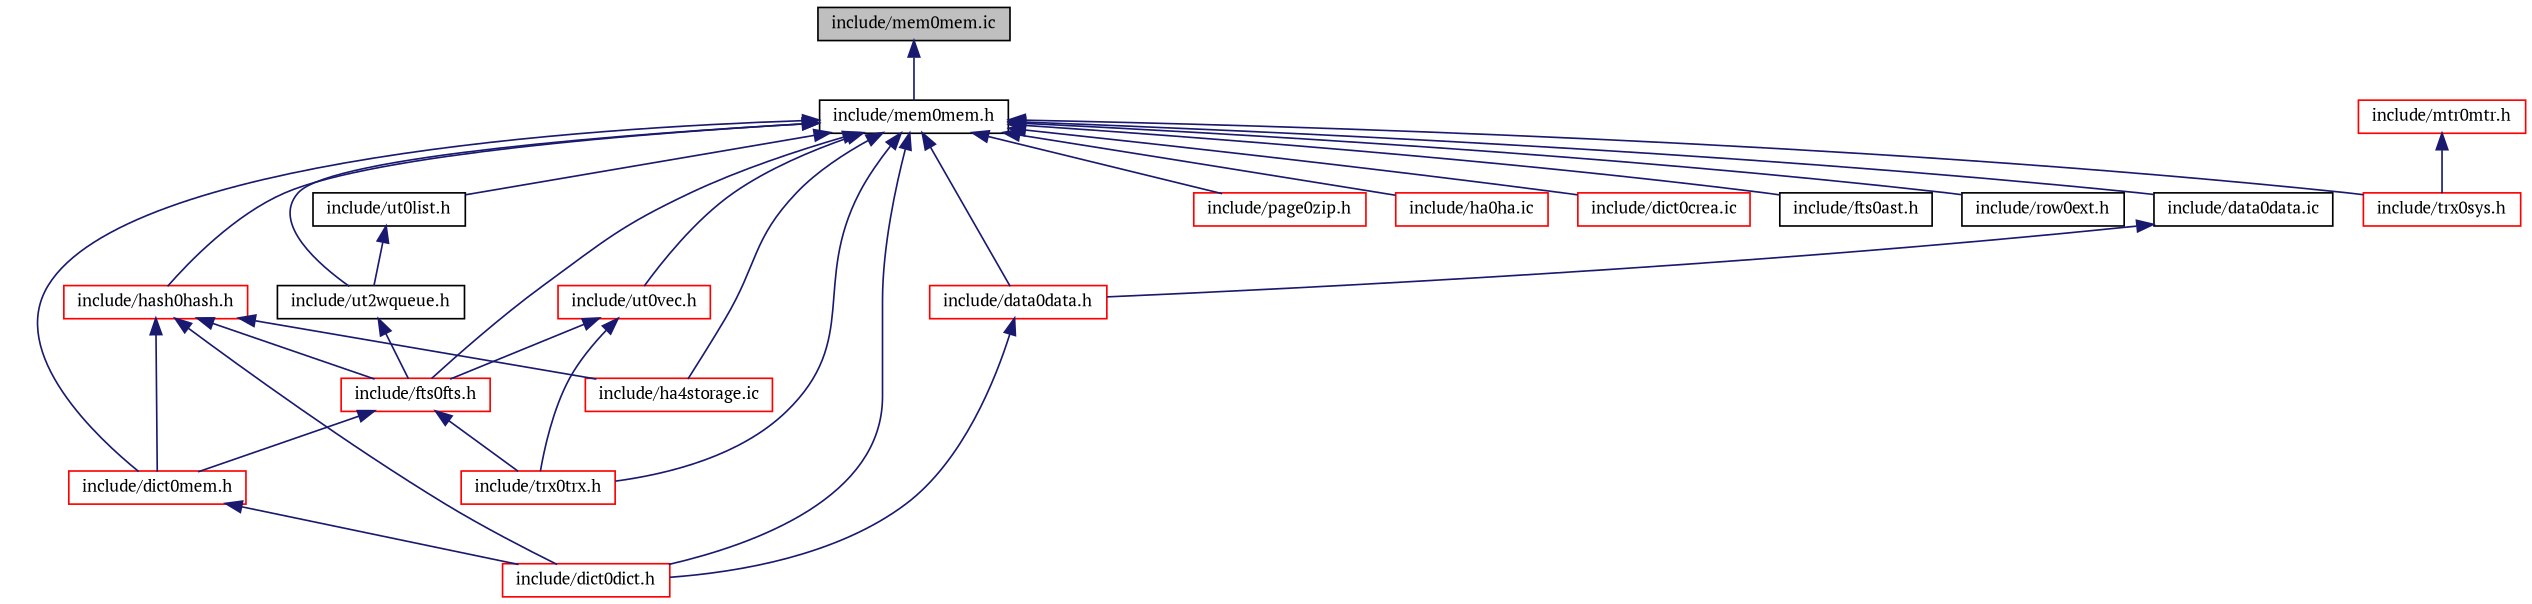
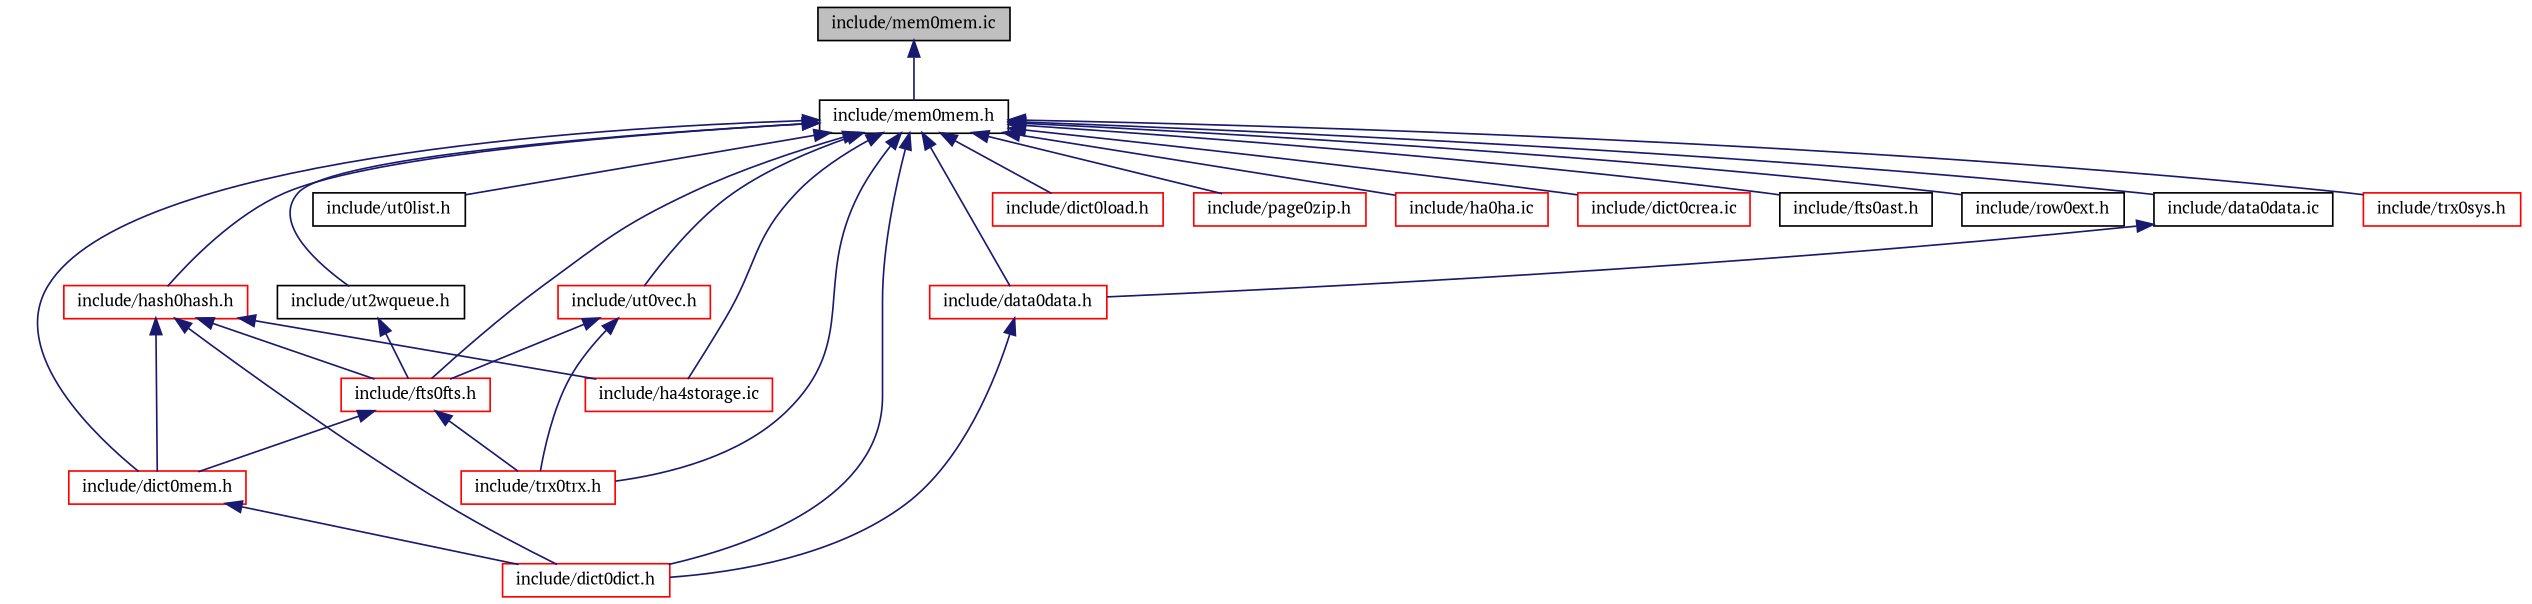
(2442, 117) -> none
none -> (1078, 209)
(378, 264) -> none
